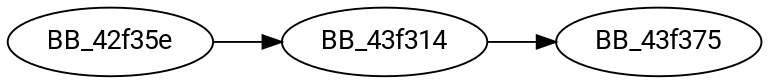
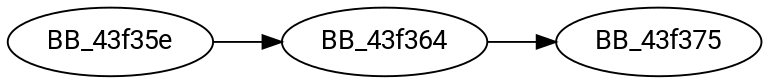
(110, 42) -> (110, 42)
(385, 42) -> (385, 42)
